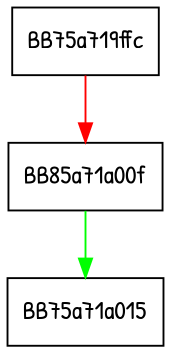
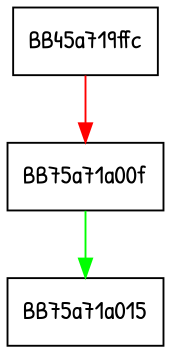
(86, 41) -> (86, 41)
(86, 177) -> (86, 177)
